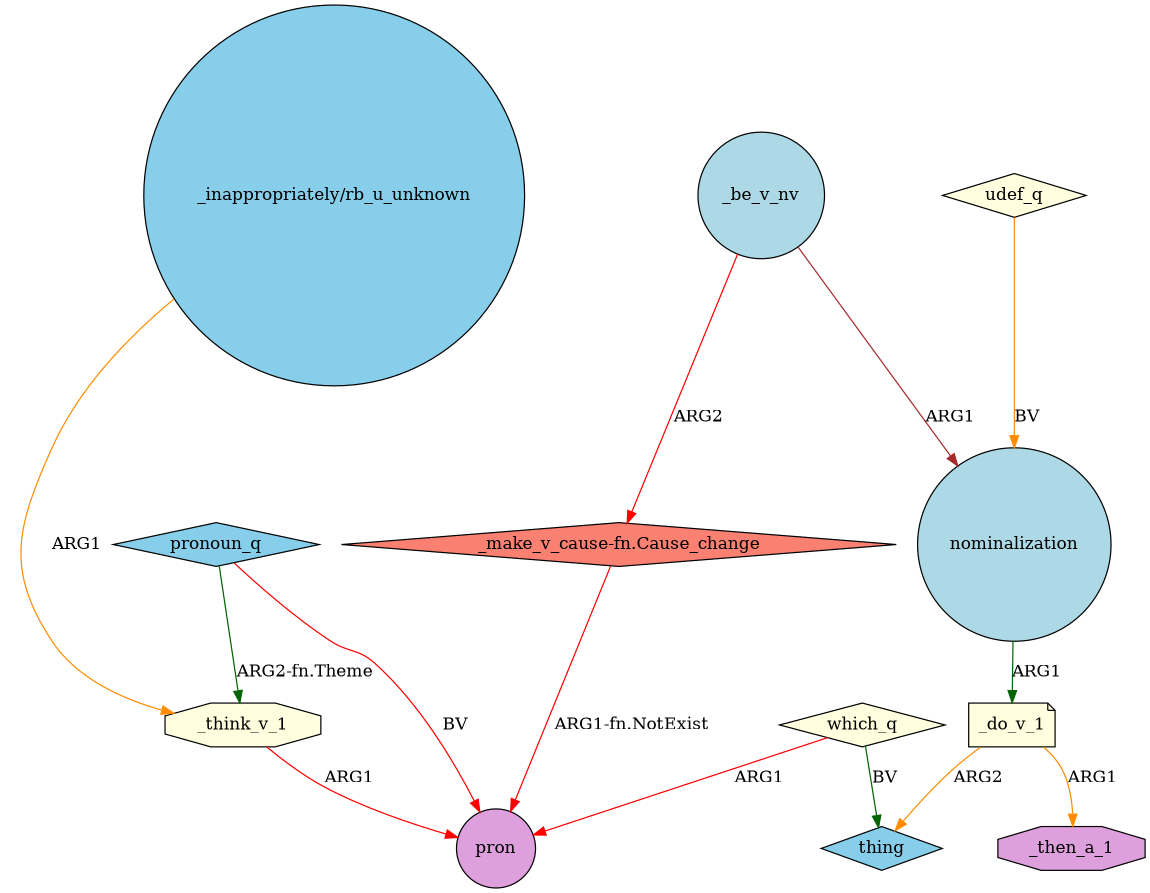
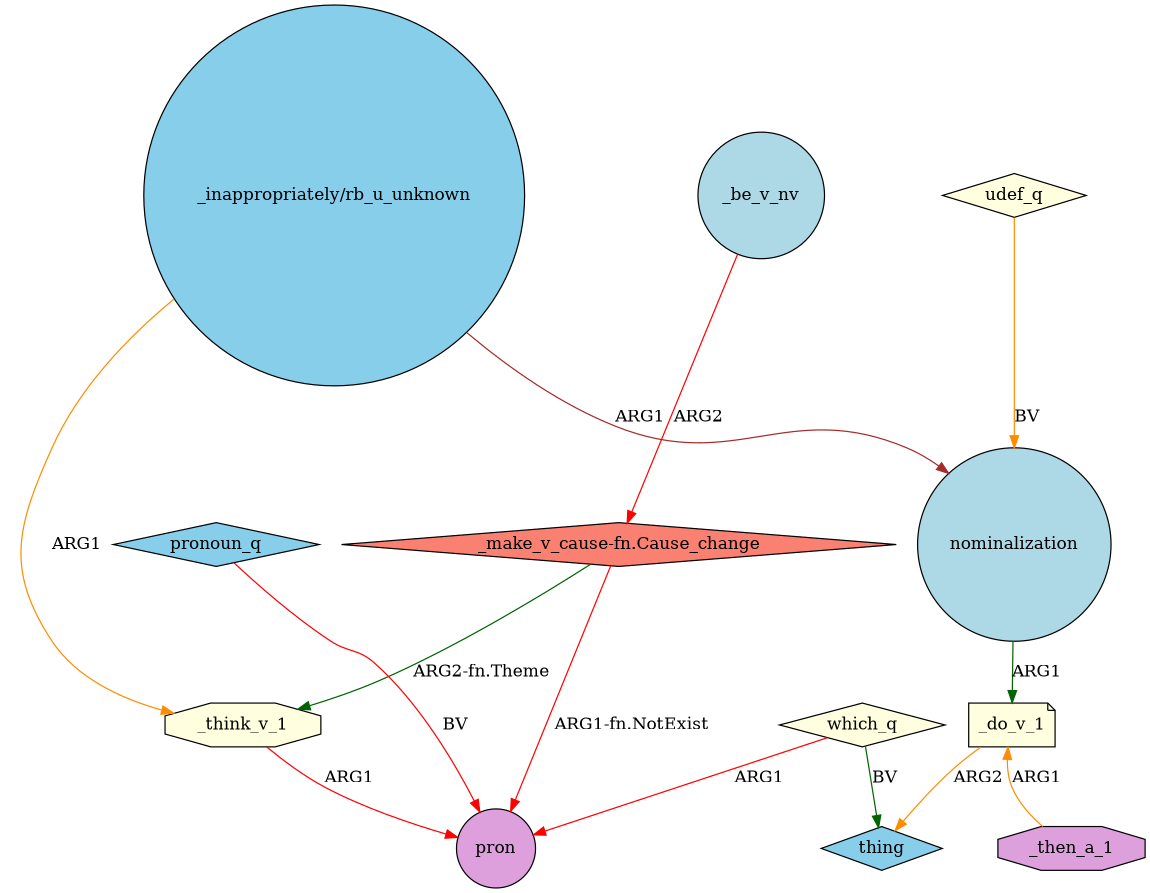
(874, 352) -> (692, 442)
(229, 628) -> (454, 644)
(1065, 777) -> (1017, 797)
